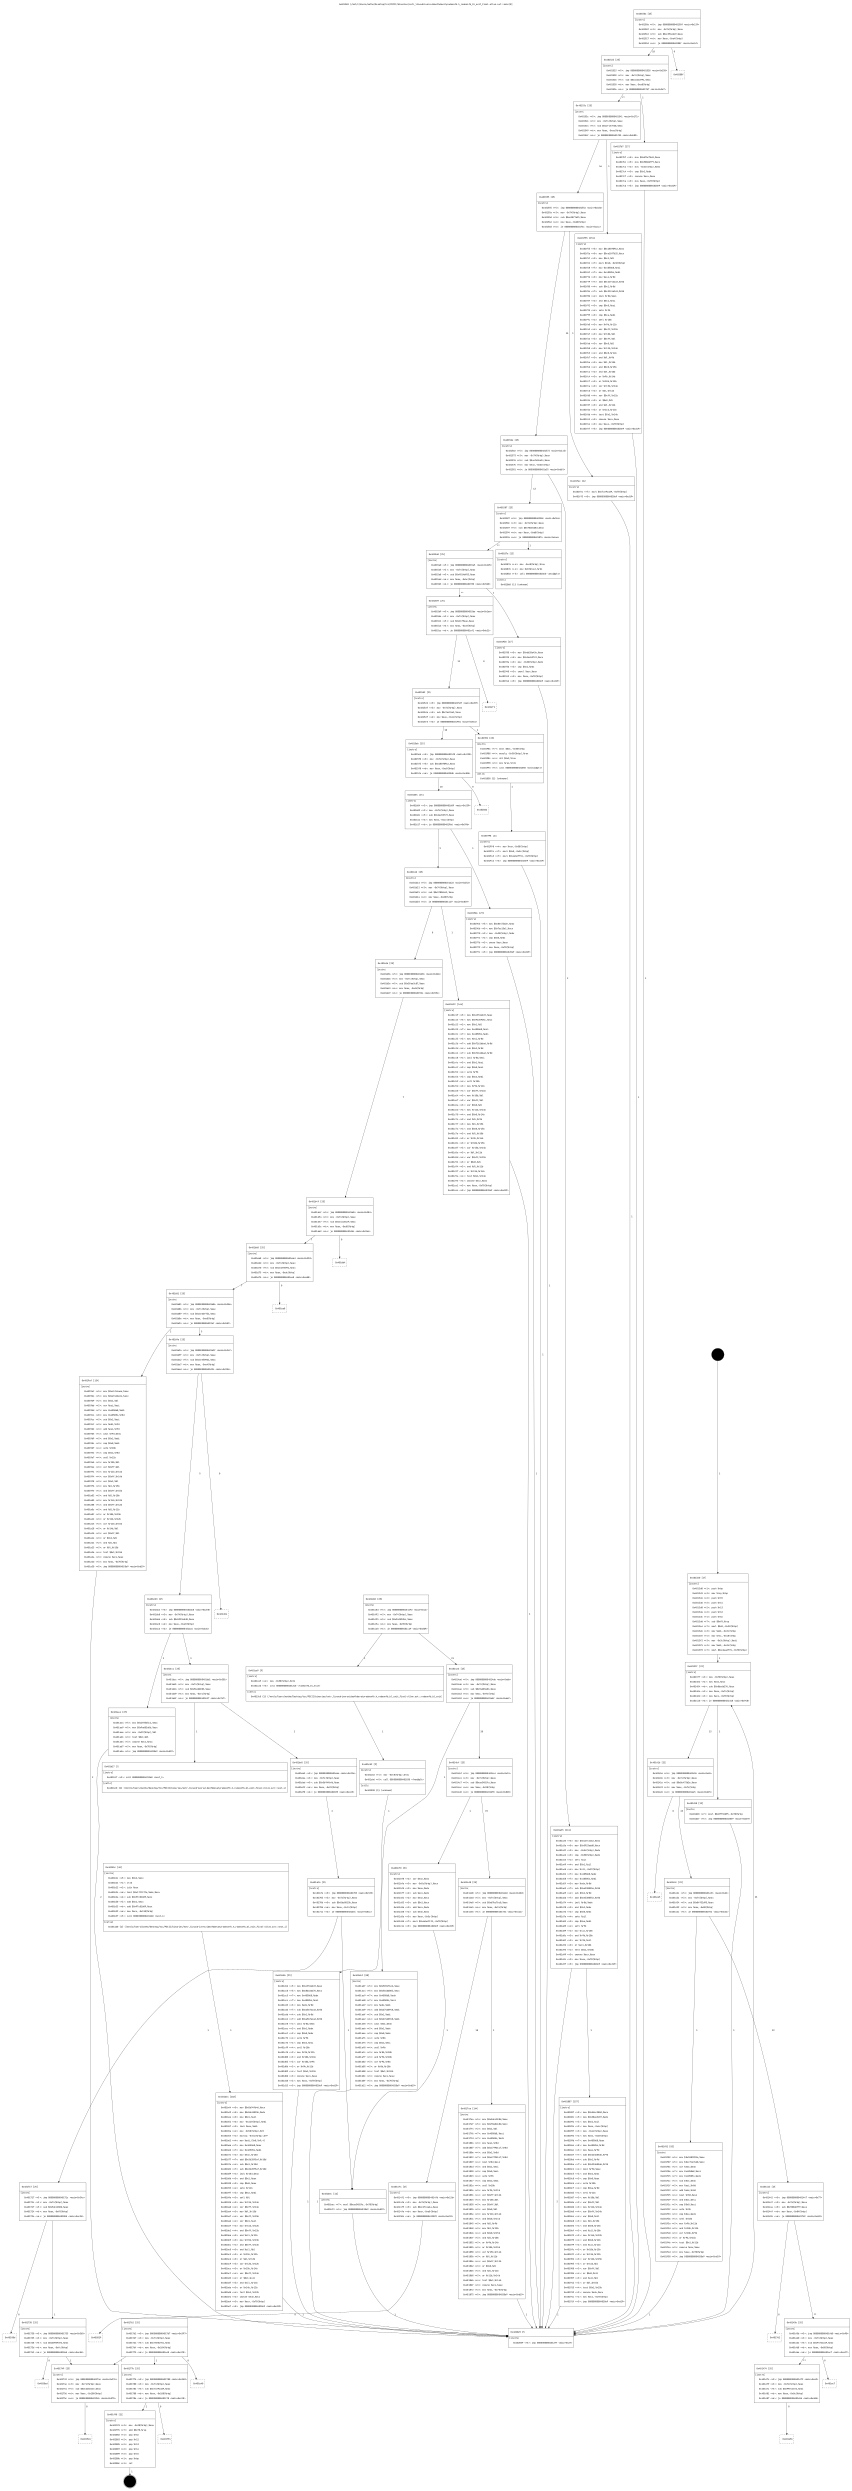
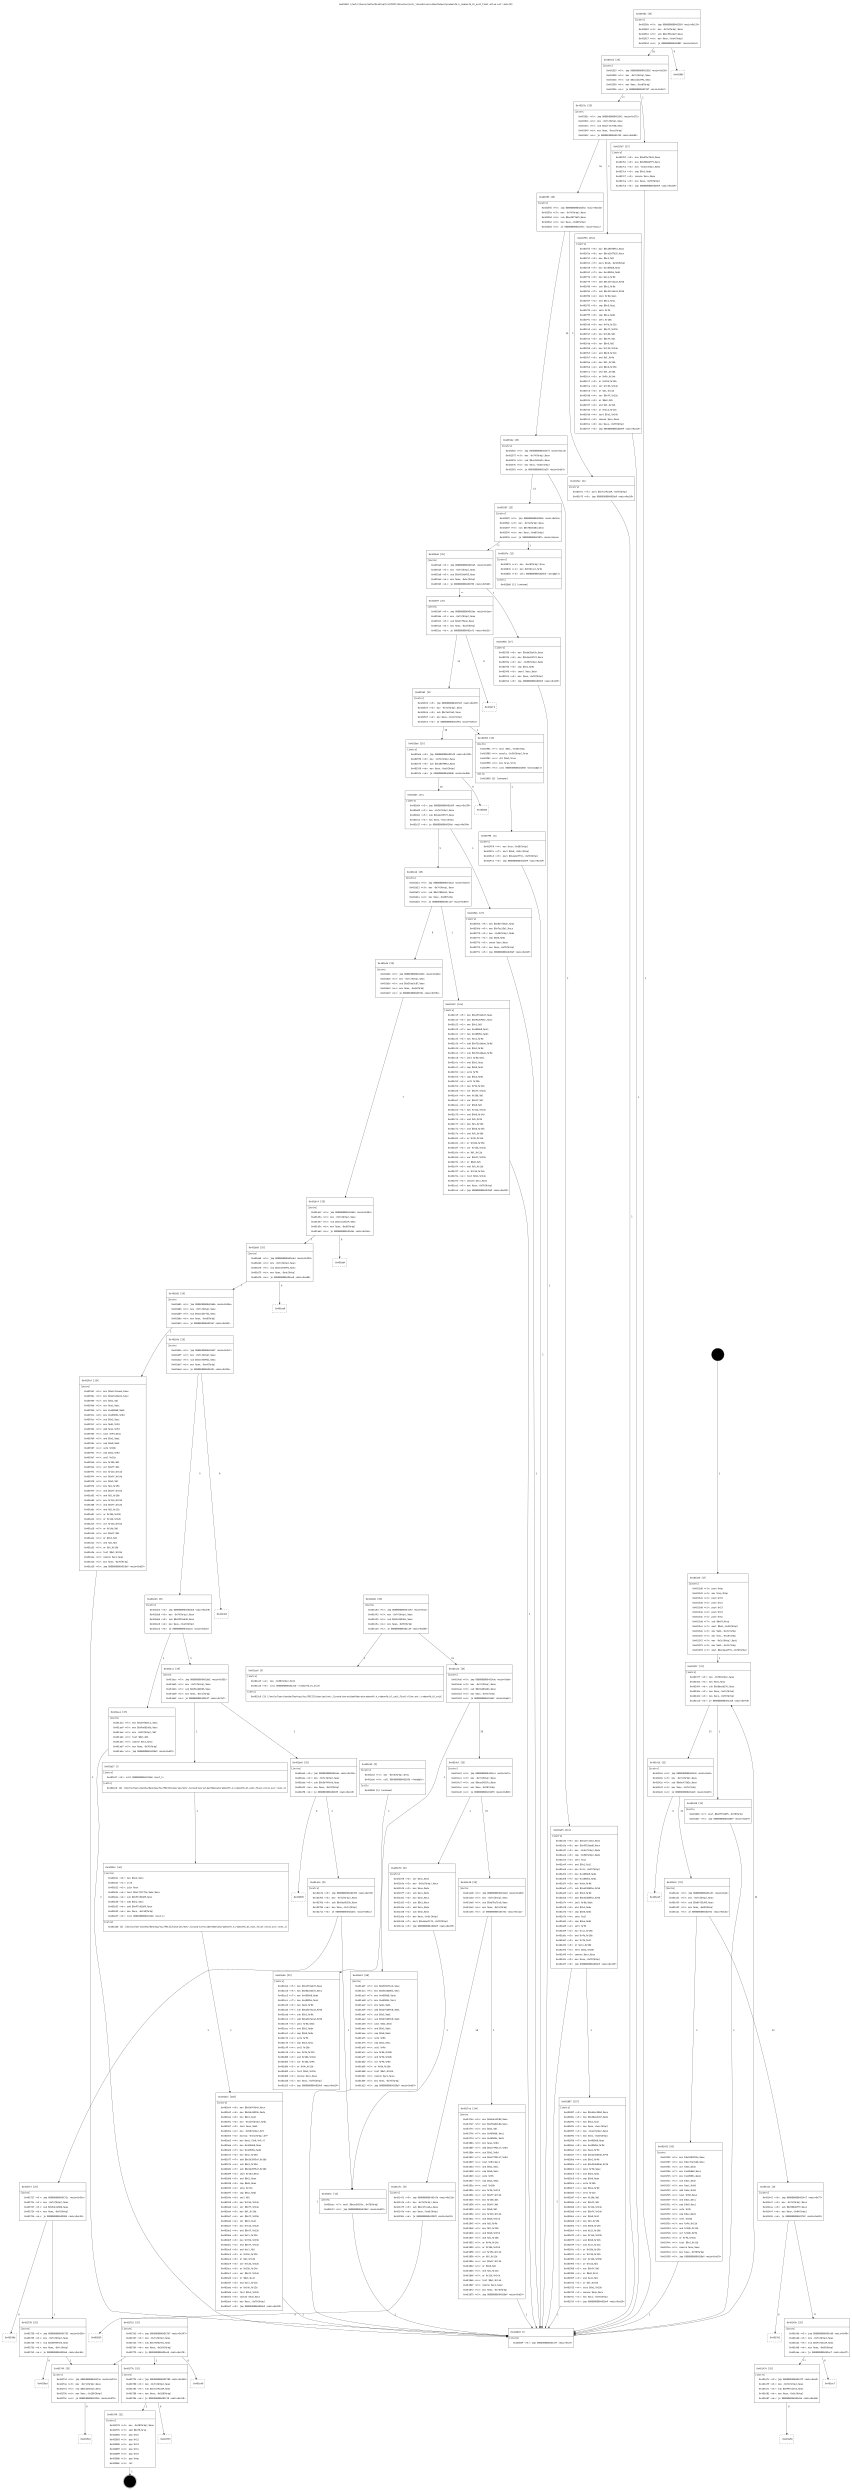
(200, 1331) -> none
(368, 1730) -> none
none -> (195, 1827)
none -> (298, 1897)
(302, 2302) -> none
